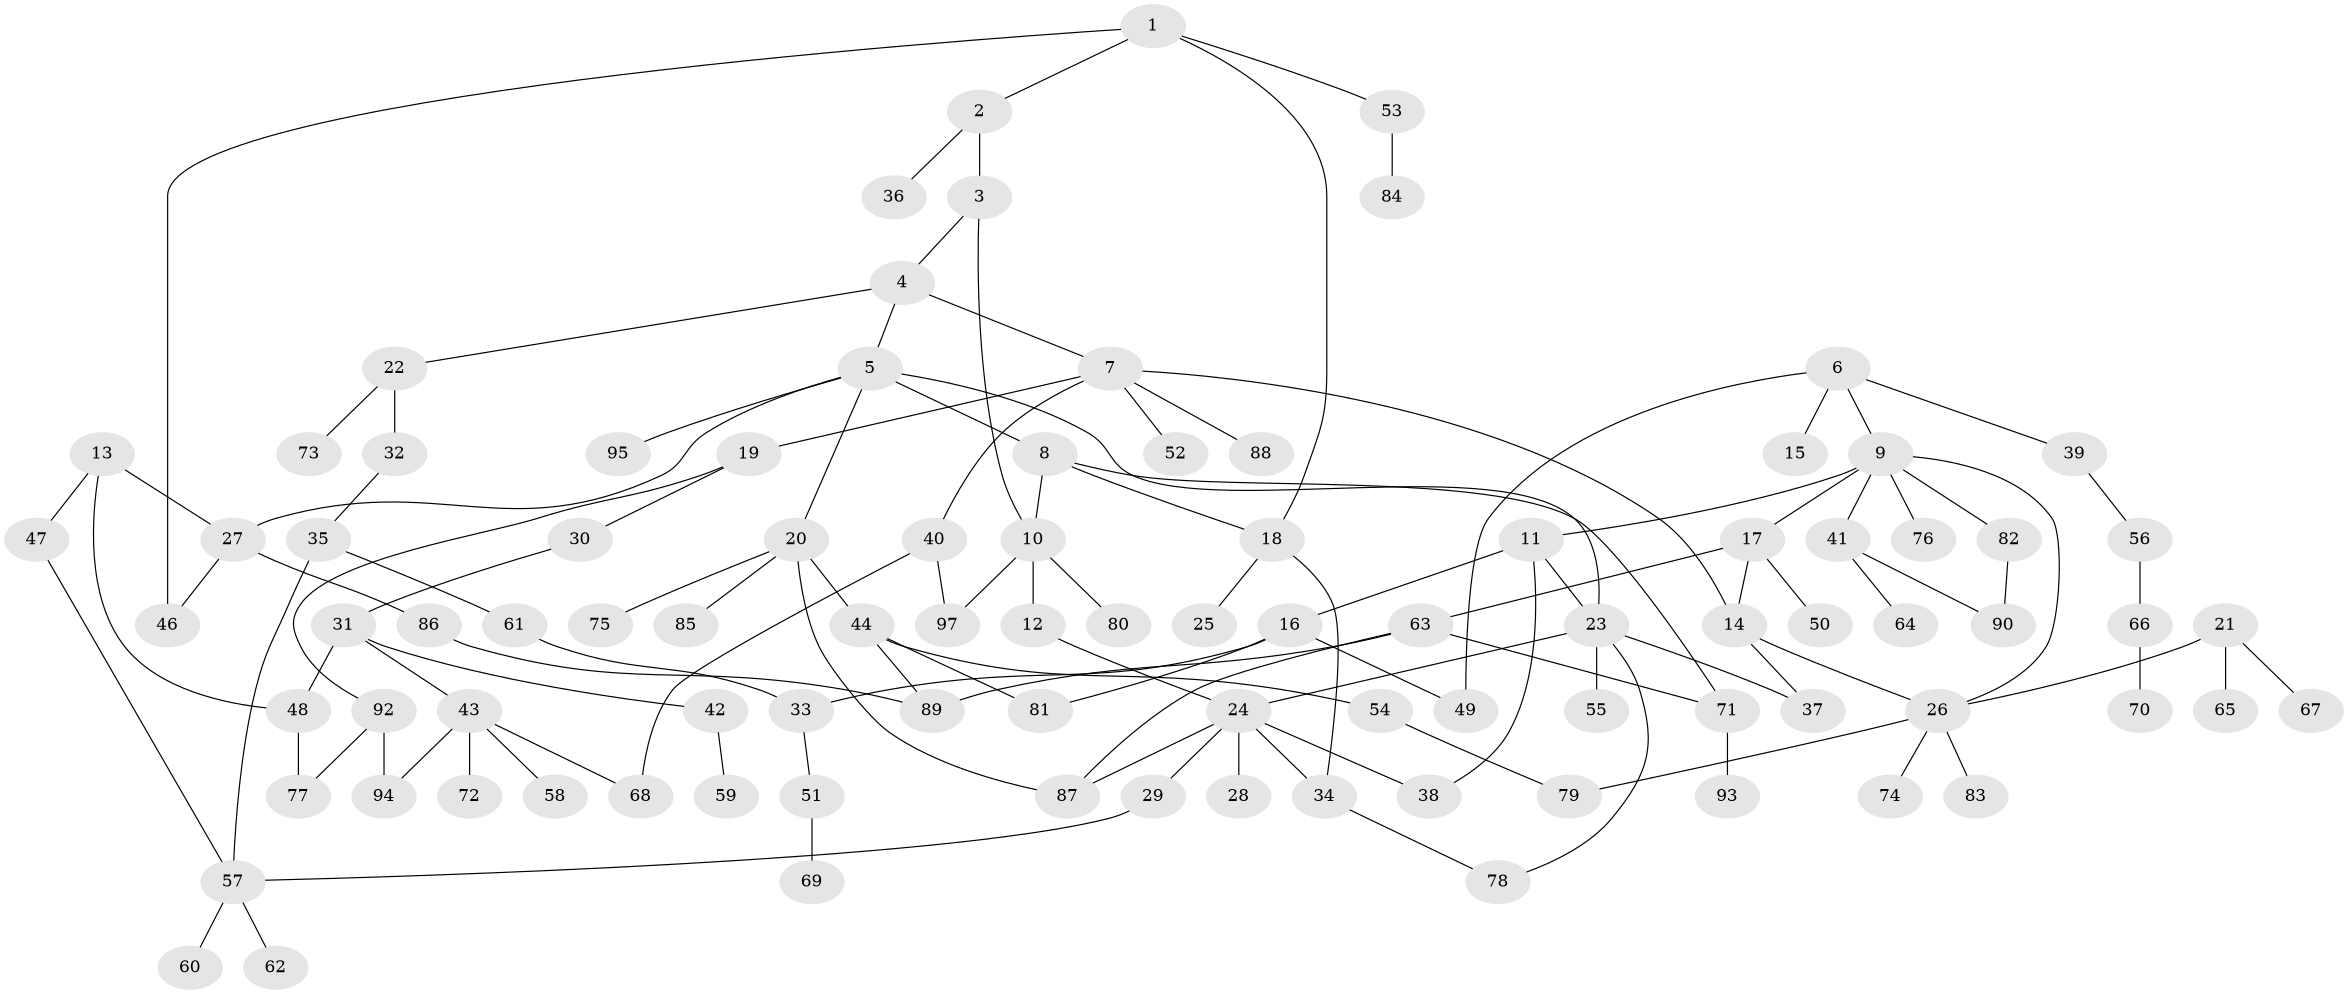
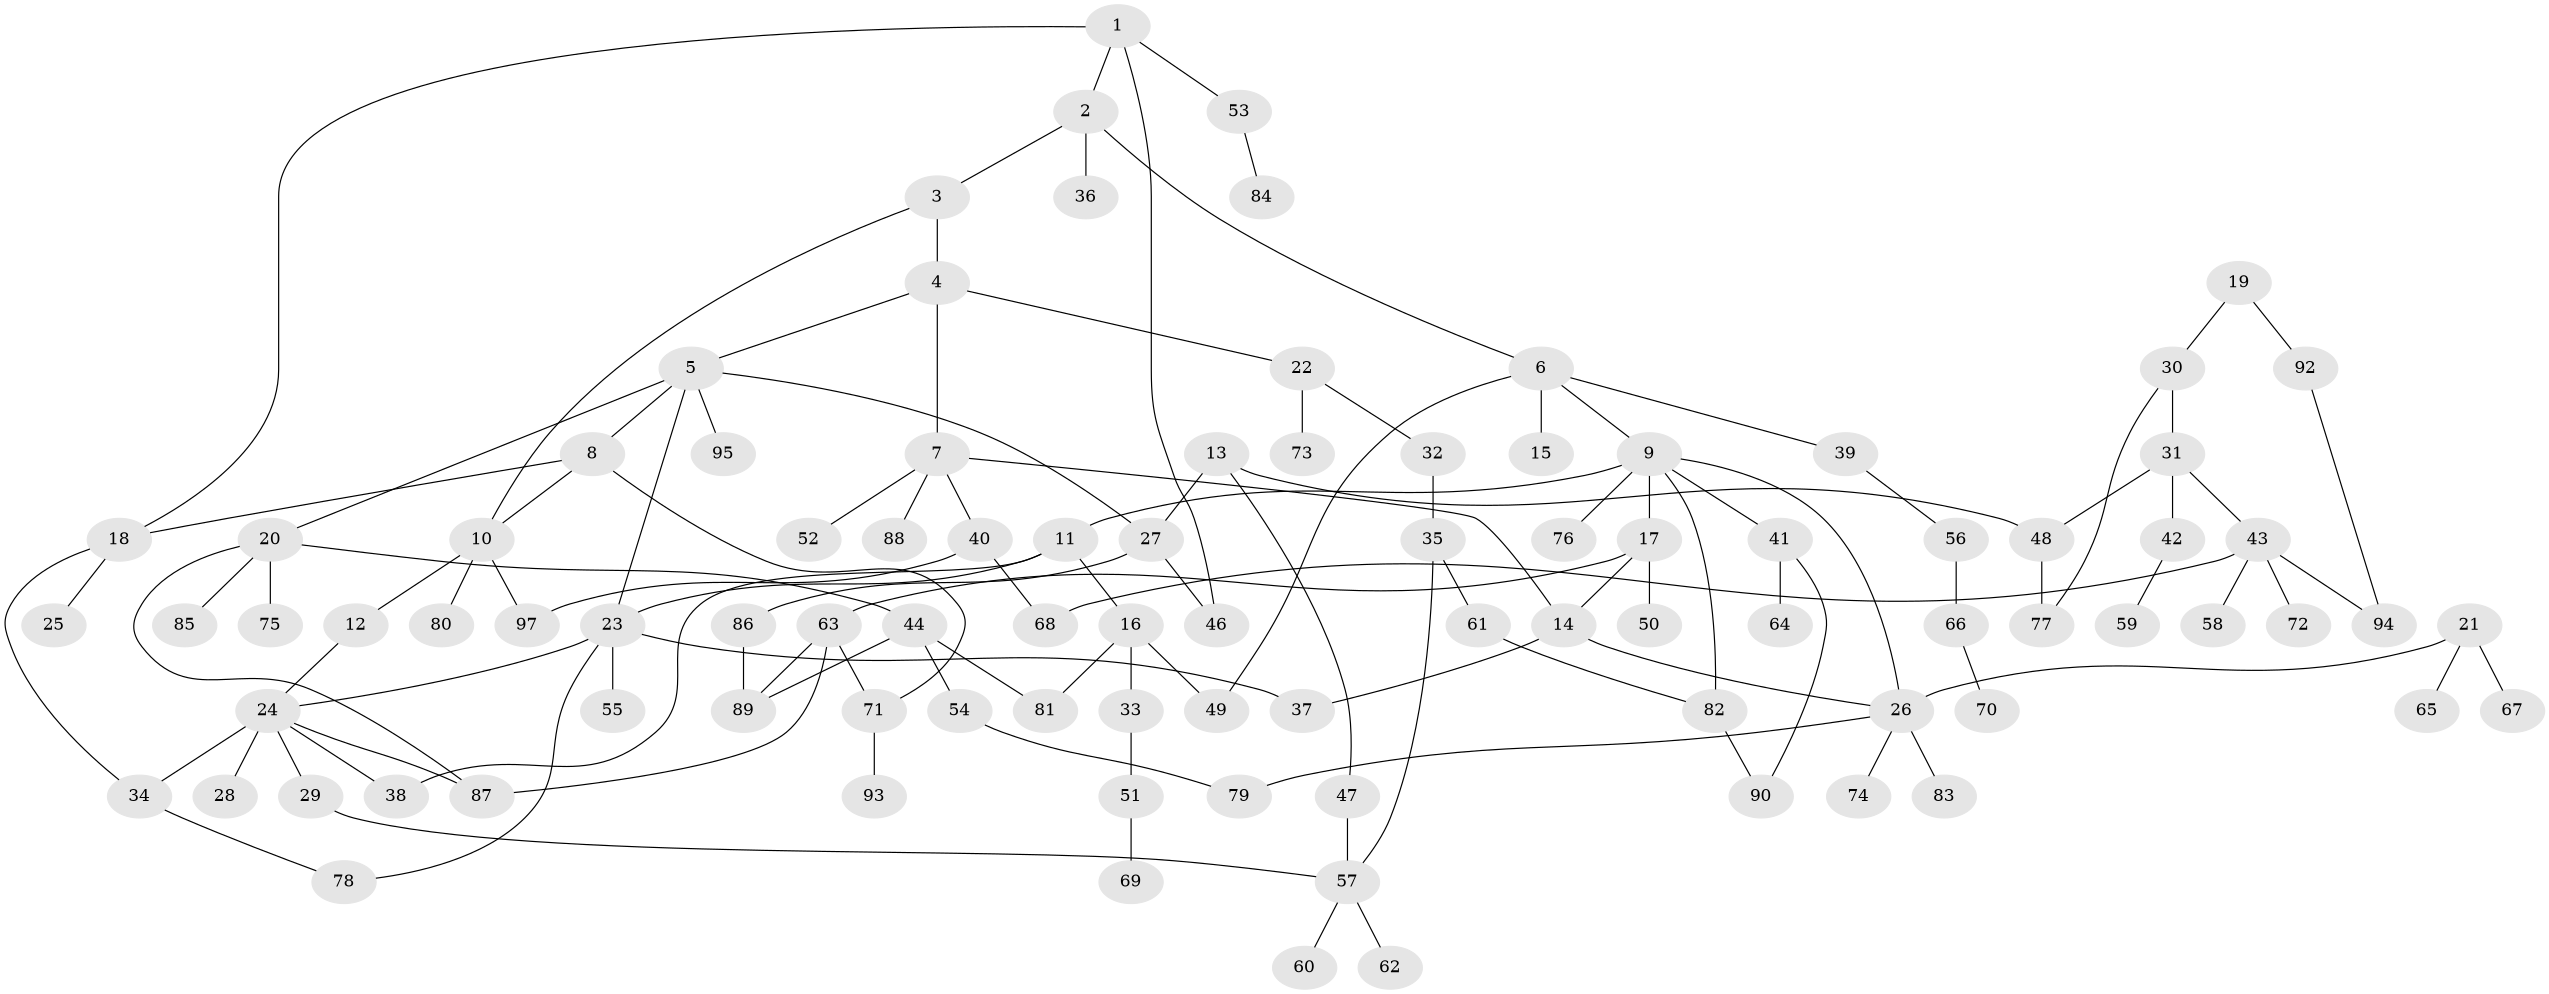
none -> (1298, 263)
(930, 411) -> none
(646, 667) -> (1594, 673)
(341, 754) -> (2110, 485)
